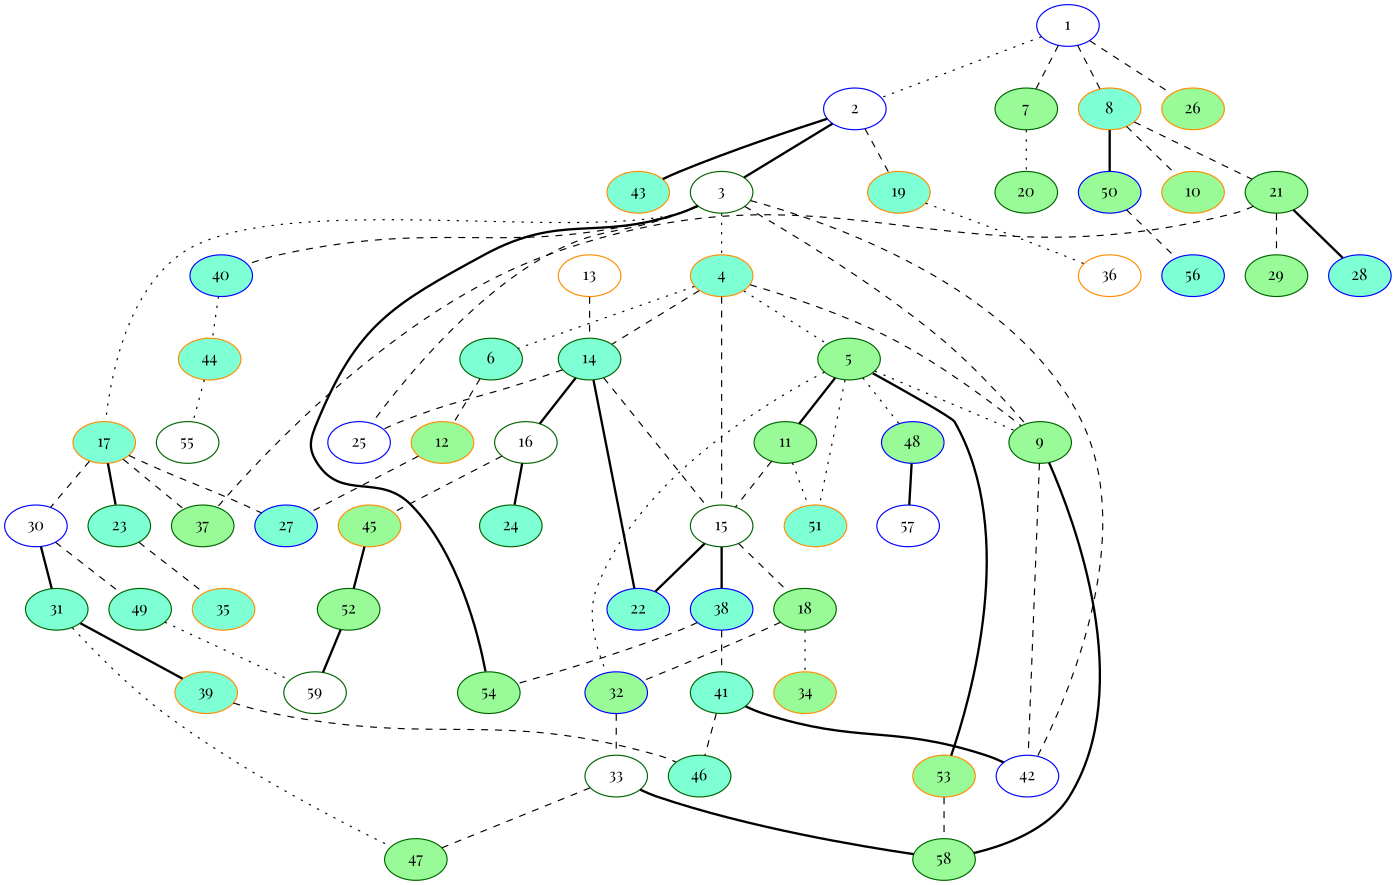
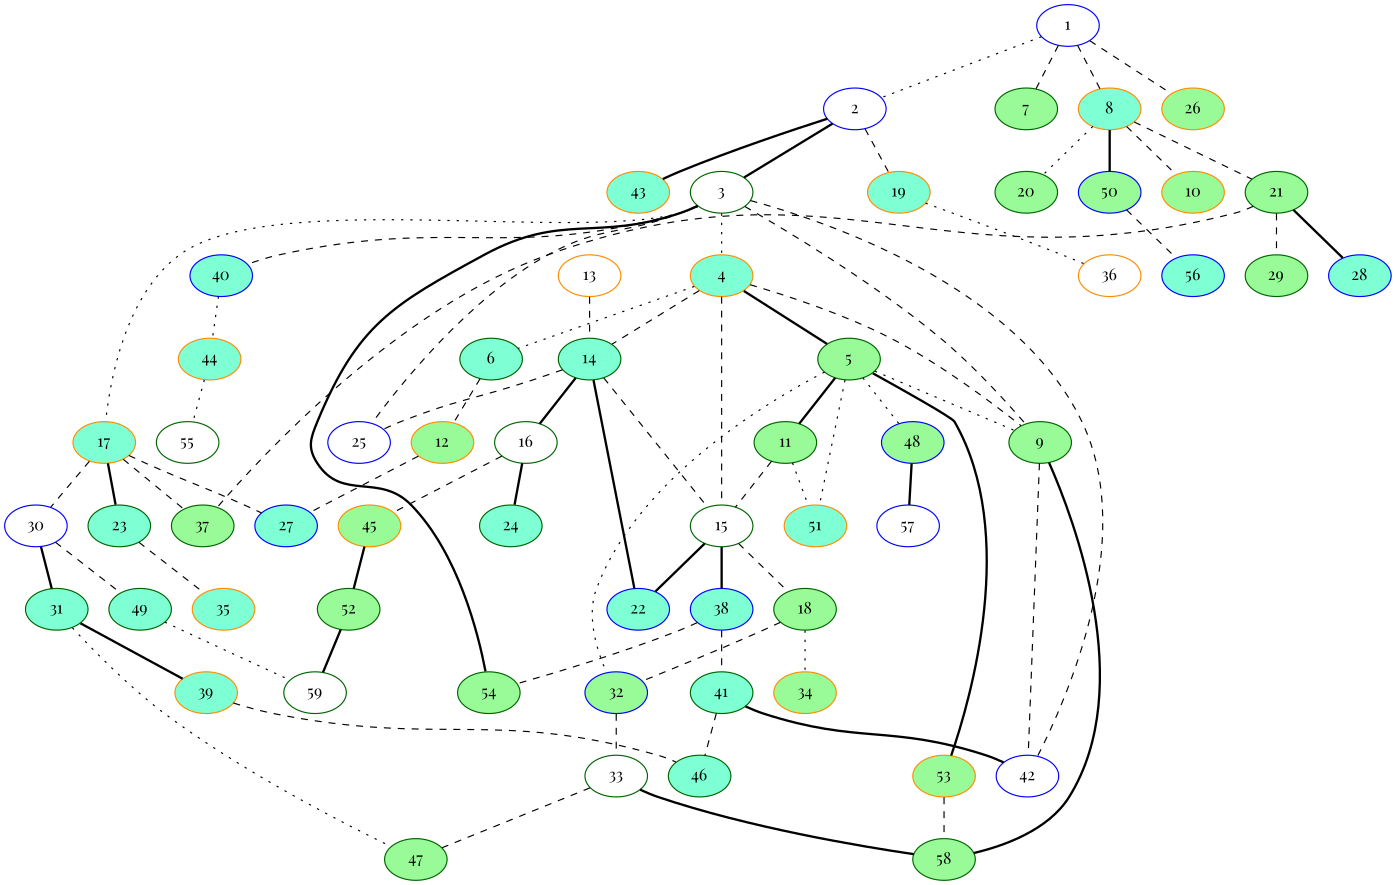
(1026, 151) -> (1068, 150)
(785, 317) -> (785, 317)
